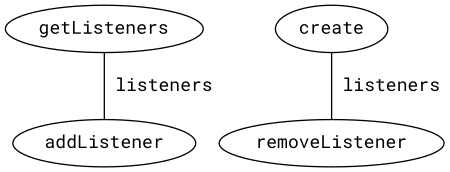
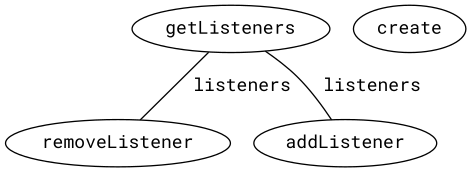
(332, 86) -> (174, 86)
